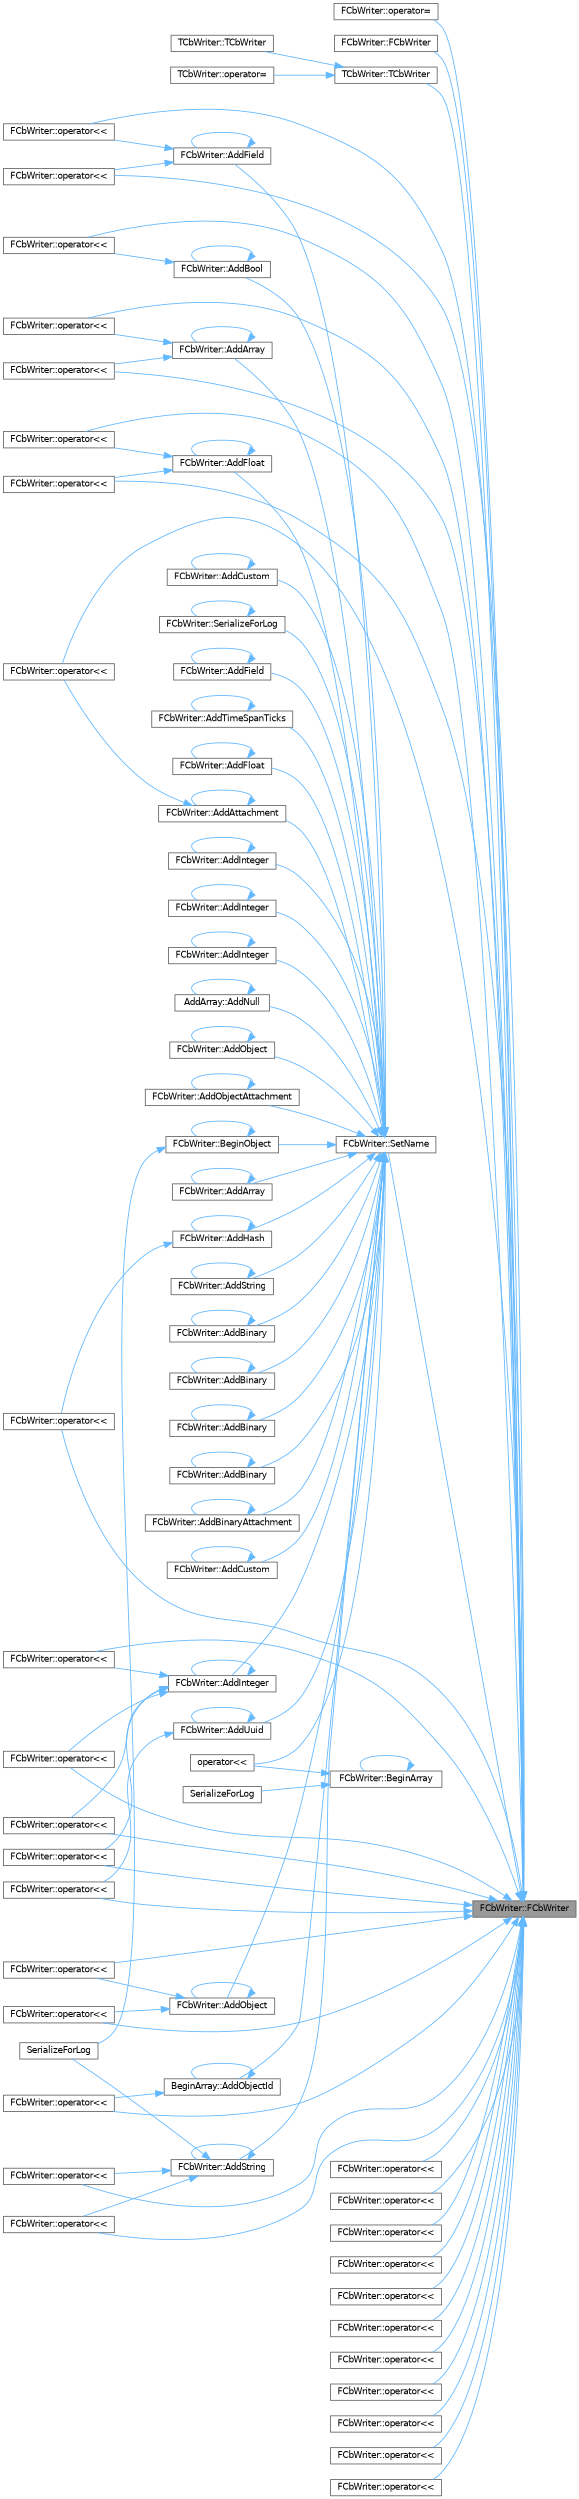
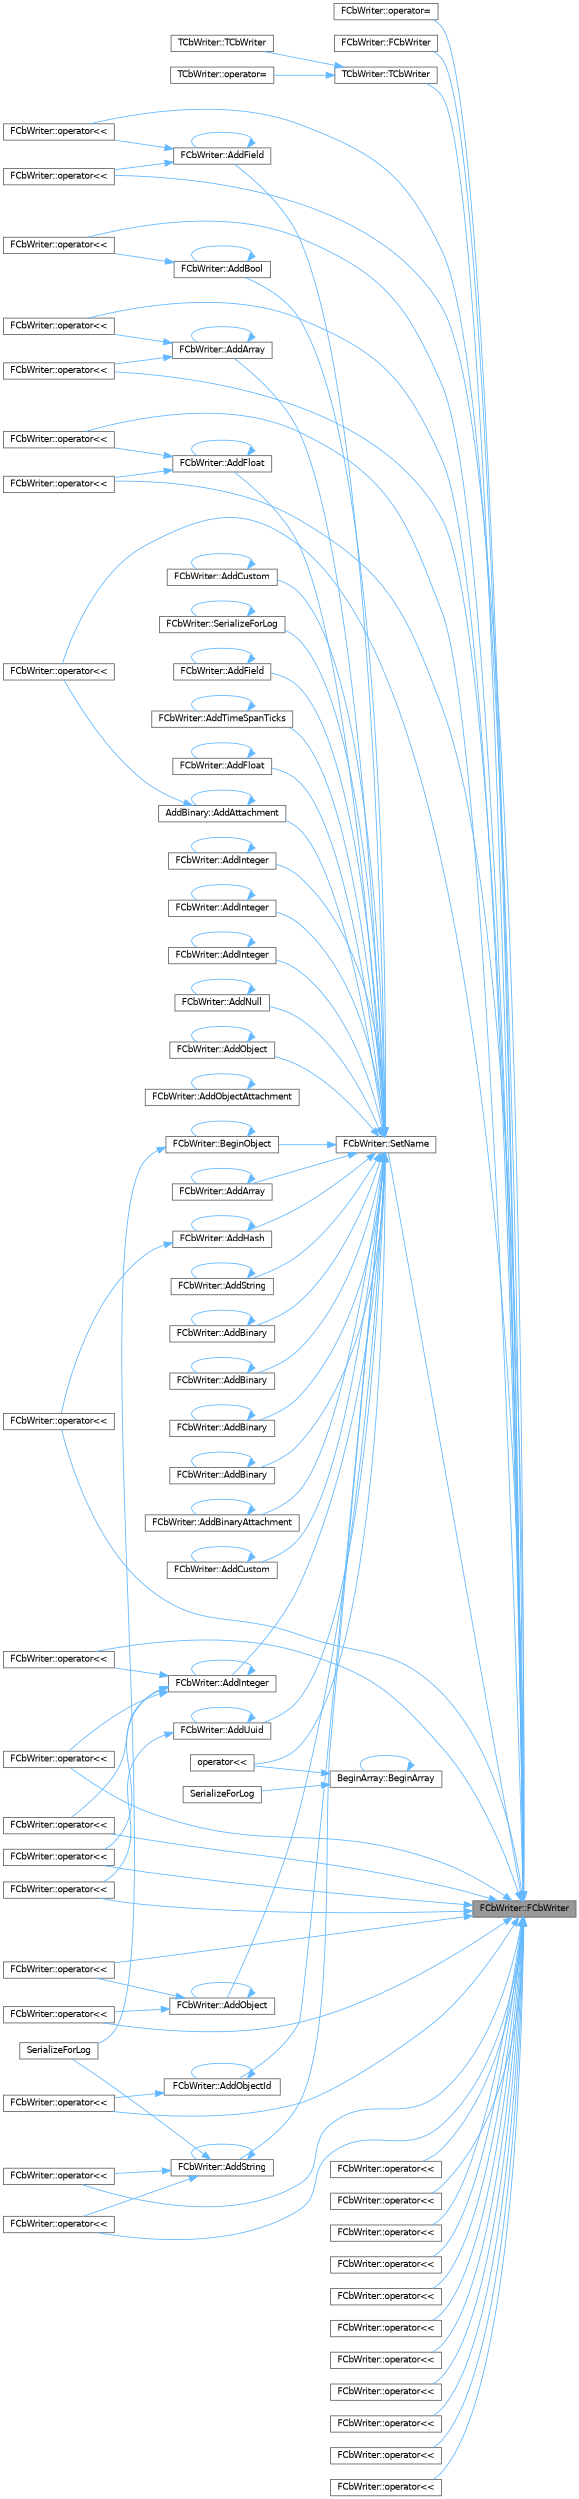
(222, 814) -> (222, 814)
(222, 1003) -> (222, 1003)
(314, 1117) -> none
(386, 1779) -> (386, 1779)
(222, 2087) -> (222, 2087)
